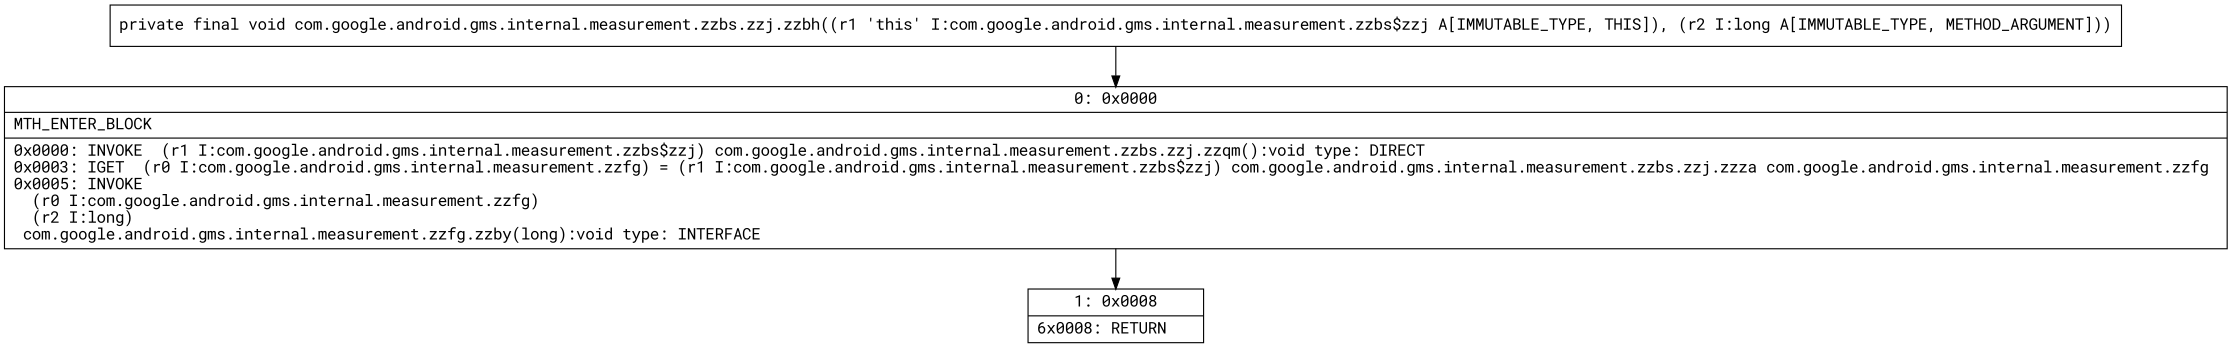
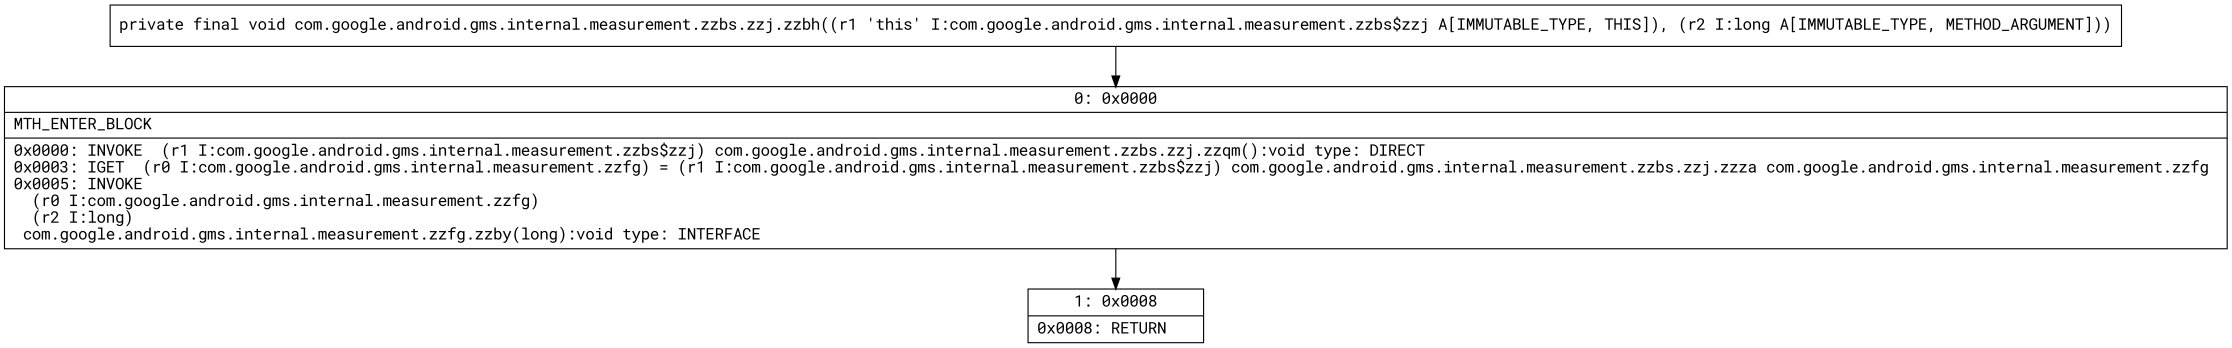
(1116, 329) -> (1116, 329)
